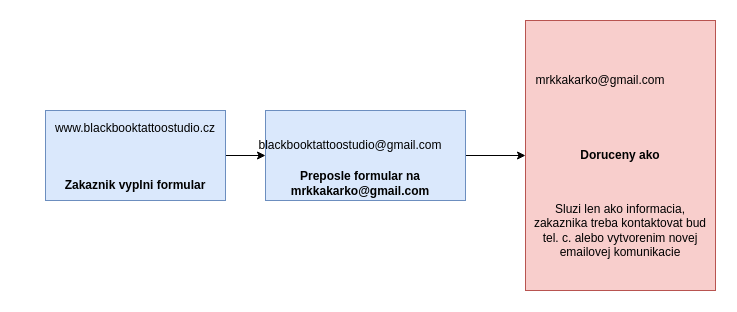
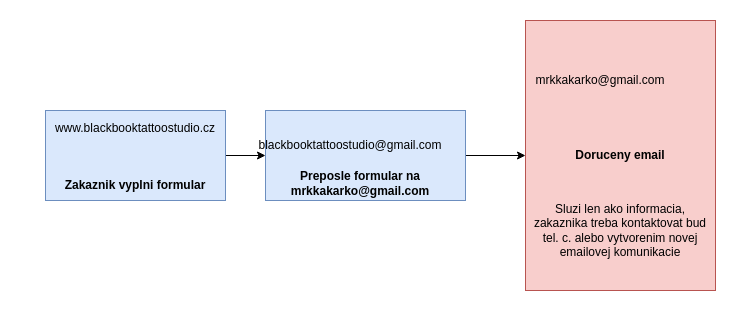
(621, 156) -> (621, 156)
